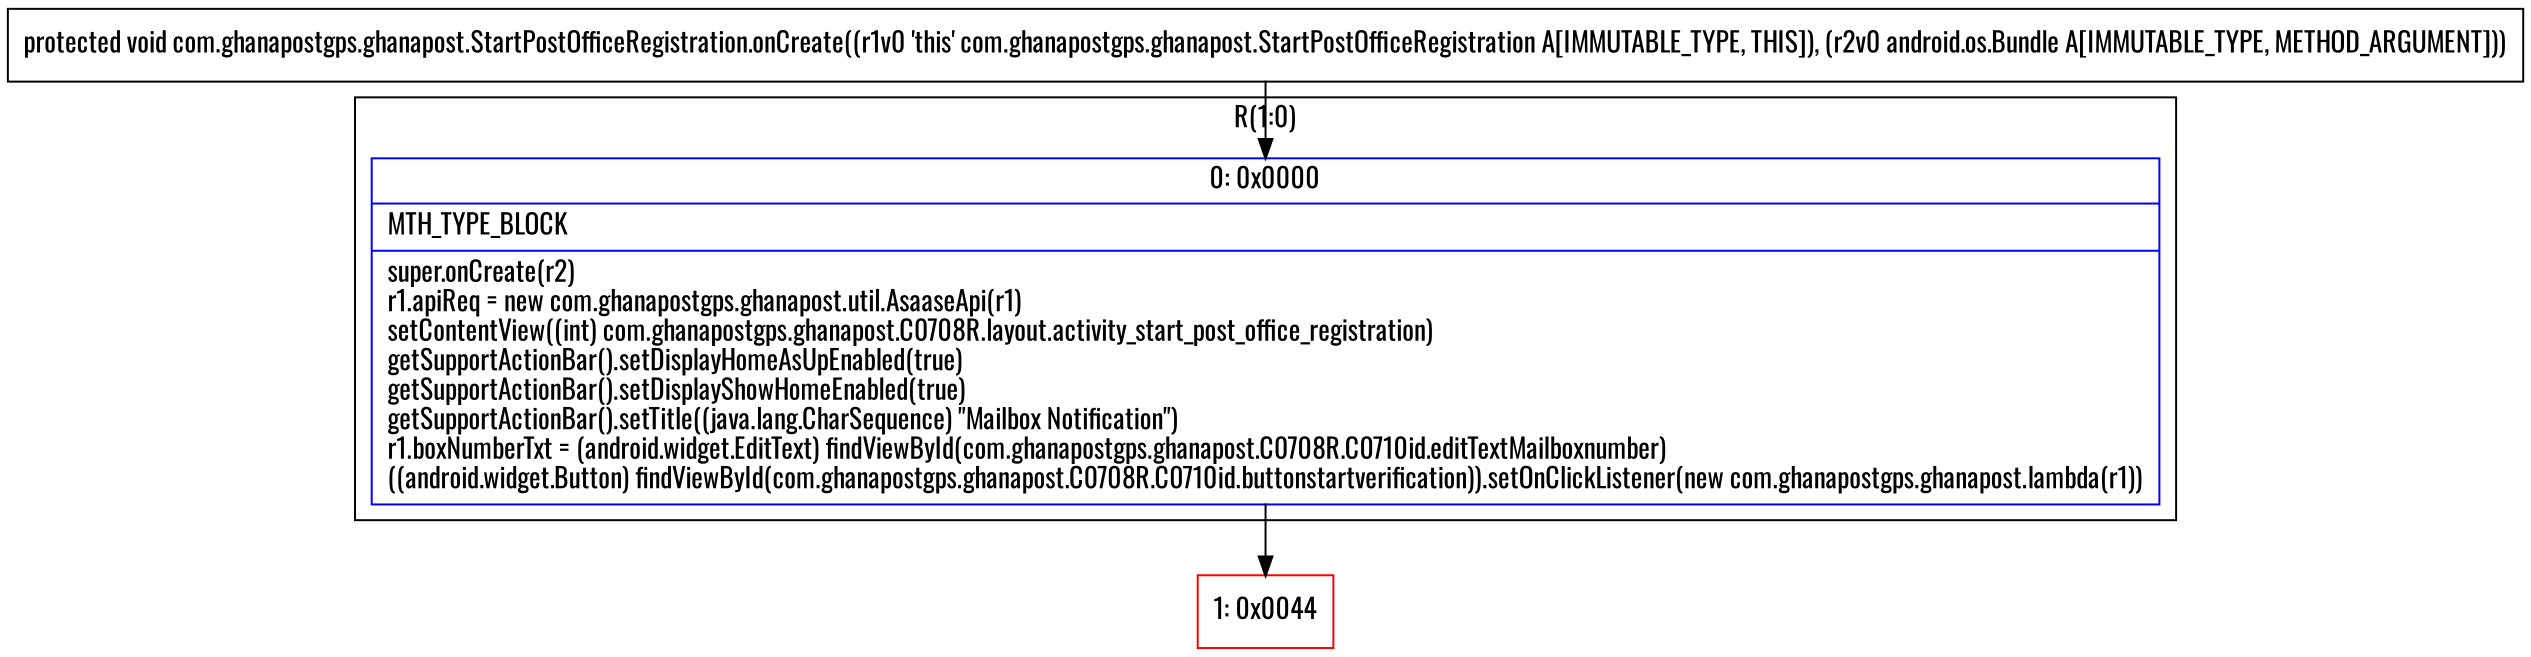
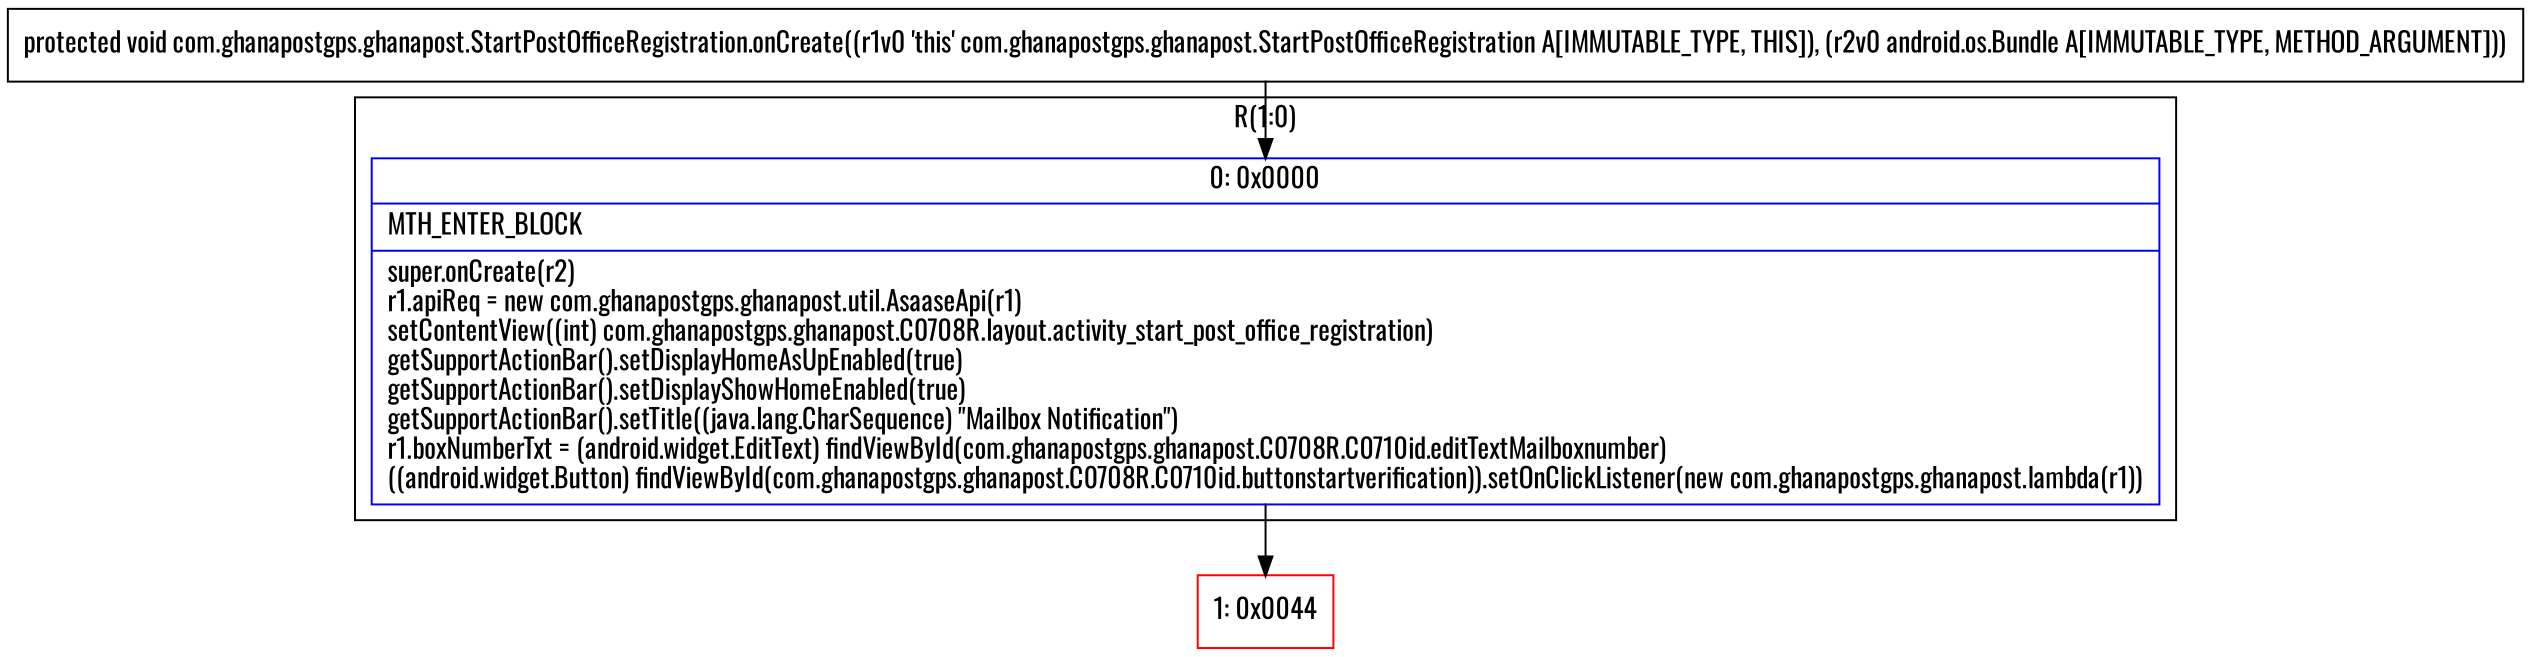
(478, 226) -> (486, 226)
